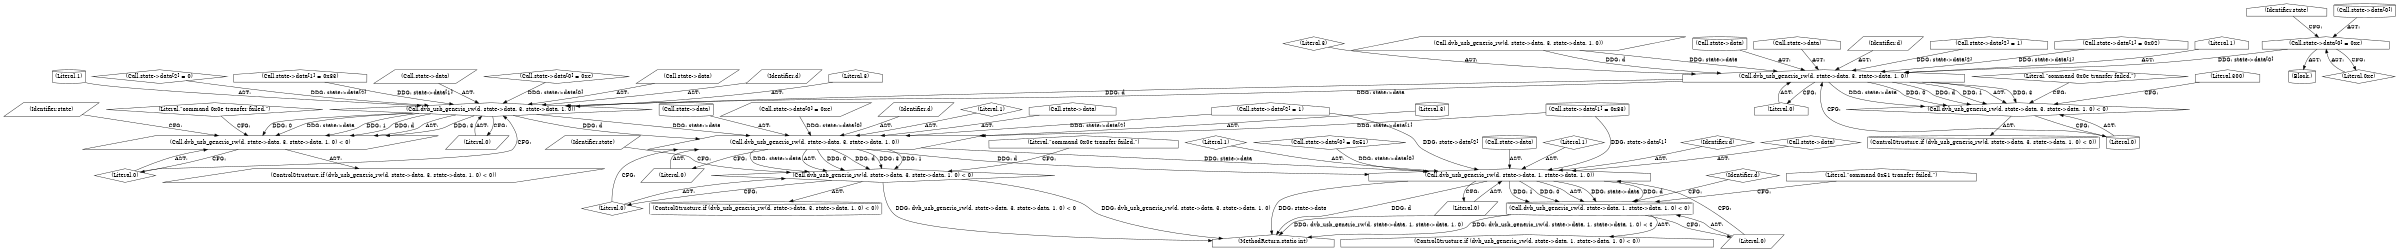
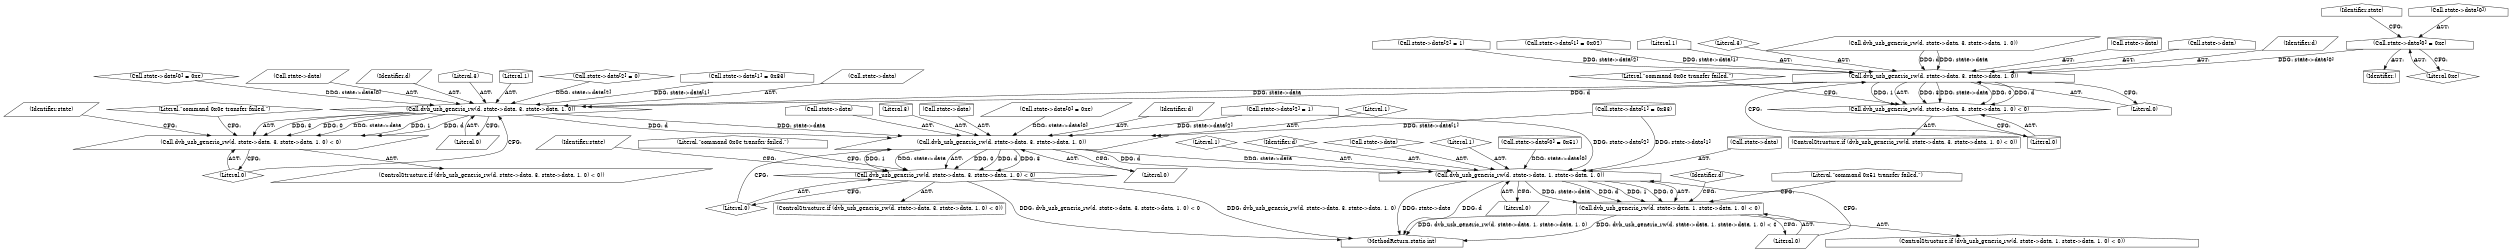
(2365, 11) -> (2458, 11)
(2228, 77) -> none
(2302, 77) -> (2381, 77)
(1330, 143) -> (1540, 143)
